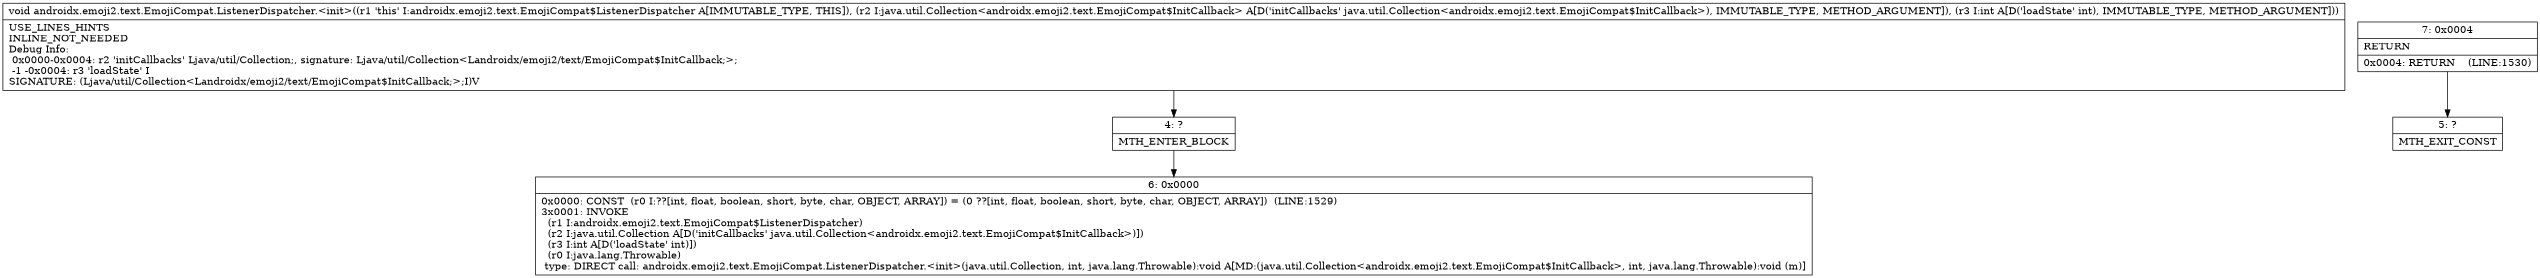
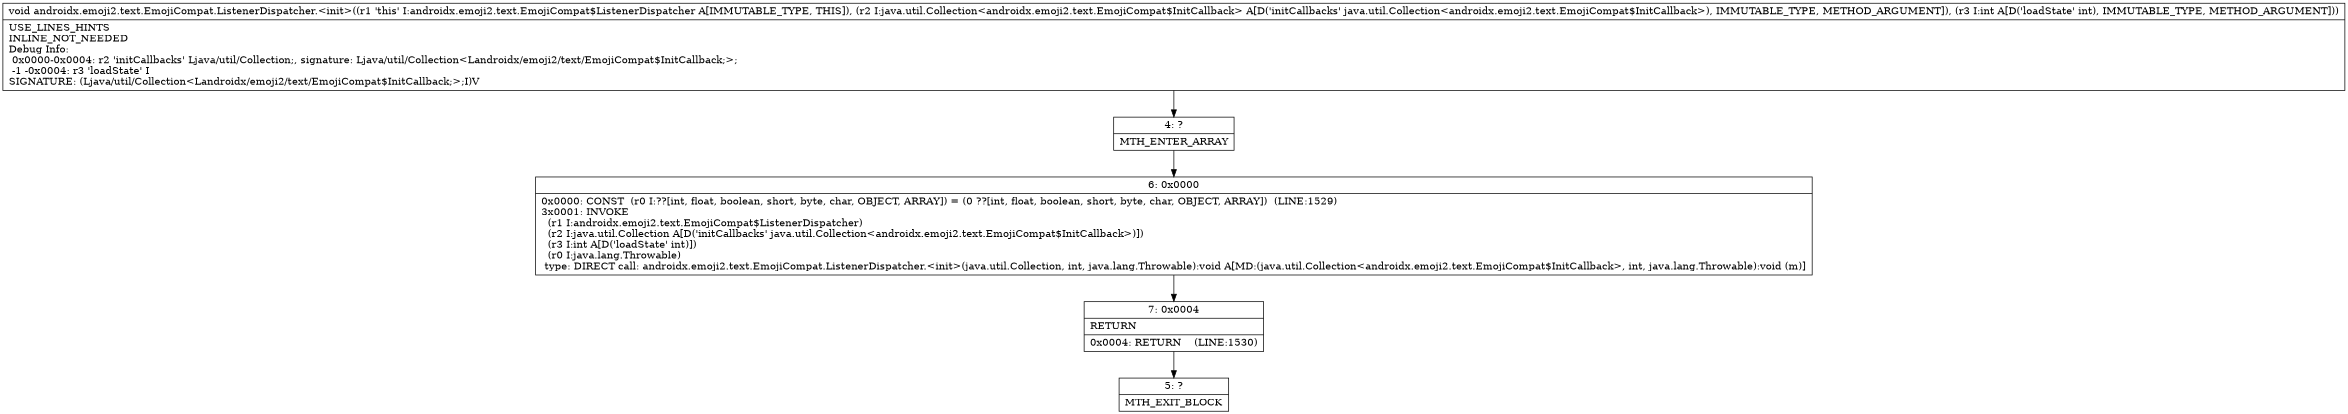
(1174, 142) -> (1174, 142)
(2448, 142) -> (1174, 403)
none -> (1174, 285)
